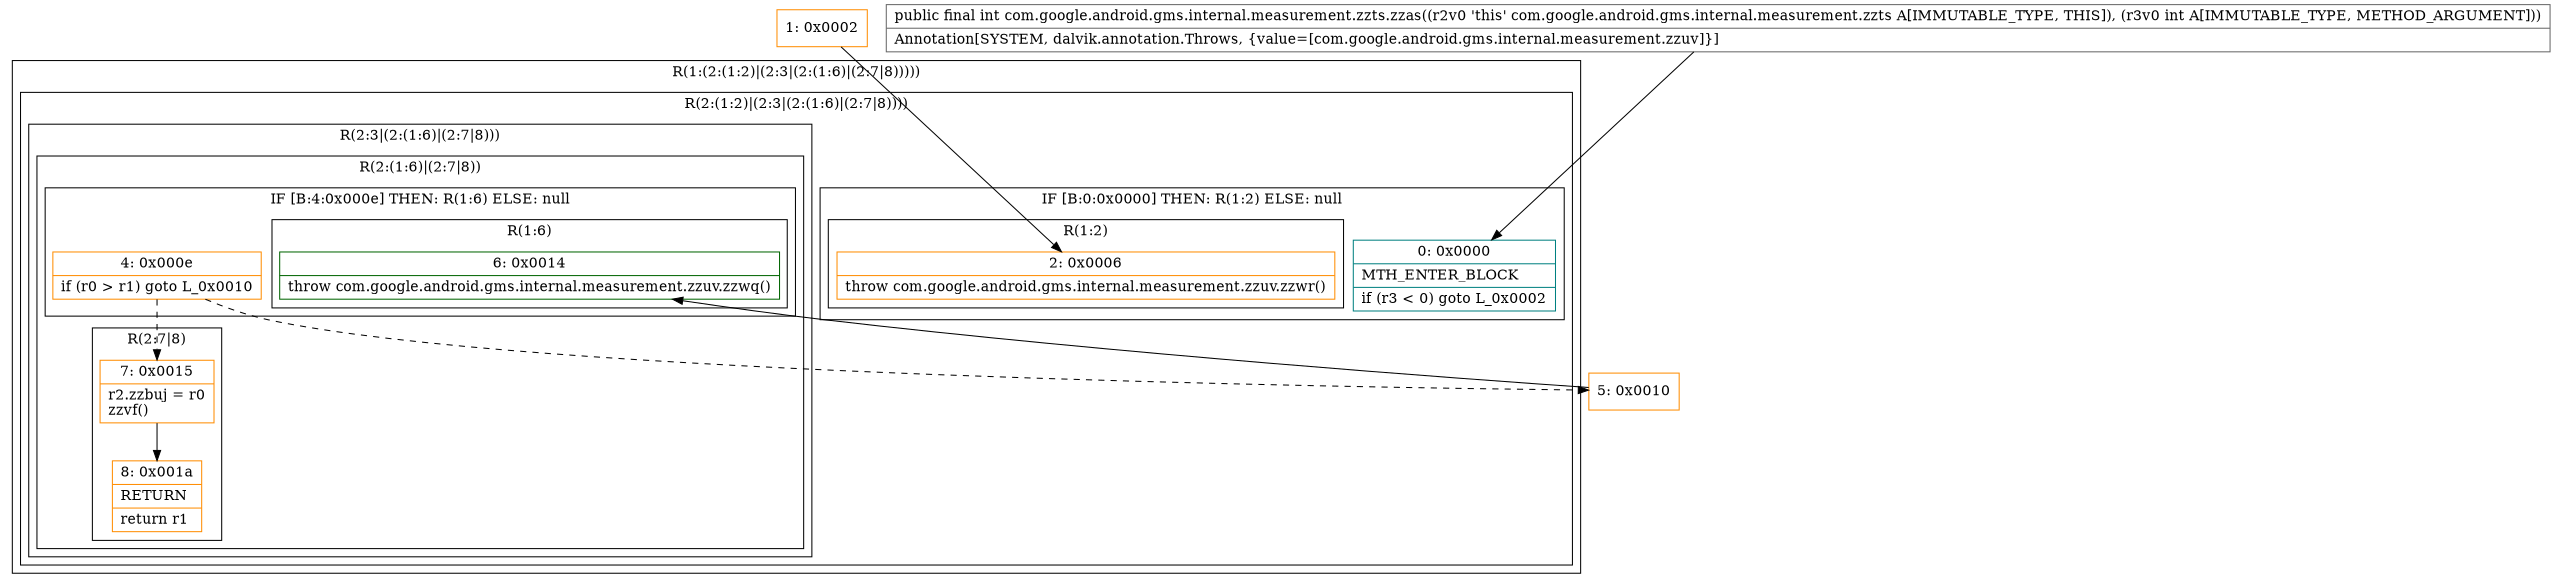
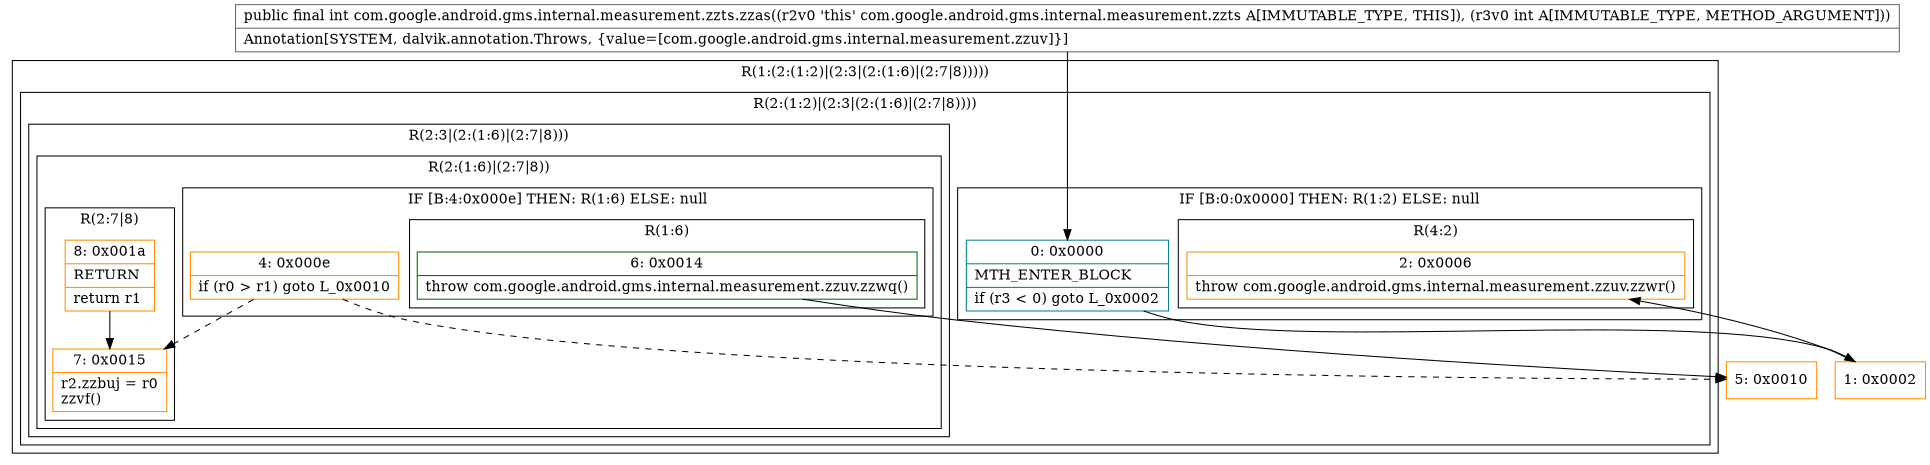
(1086, 231) -> (1436, 231)
none -> (1495, 331)
(1135, 351) -> (1258, 348)
(157, 437) -> (110, 325)
